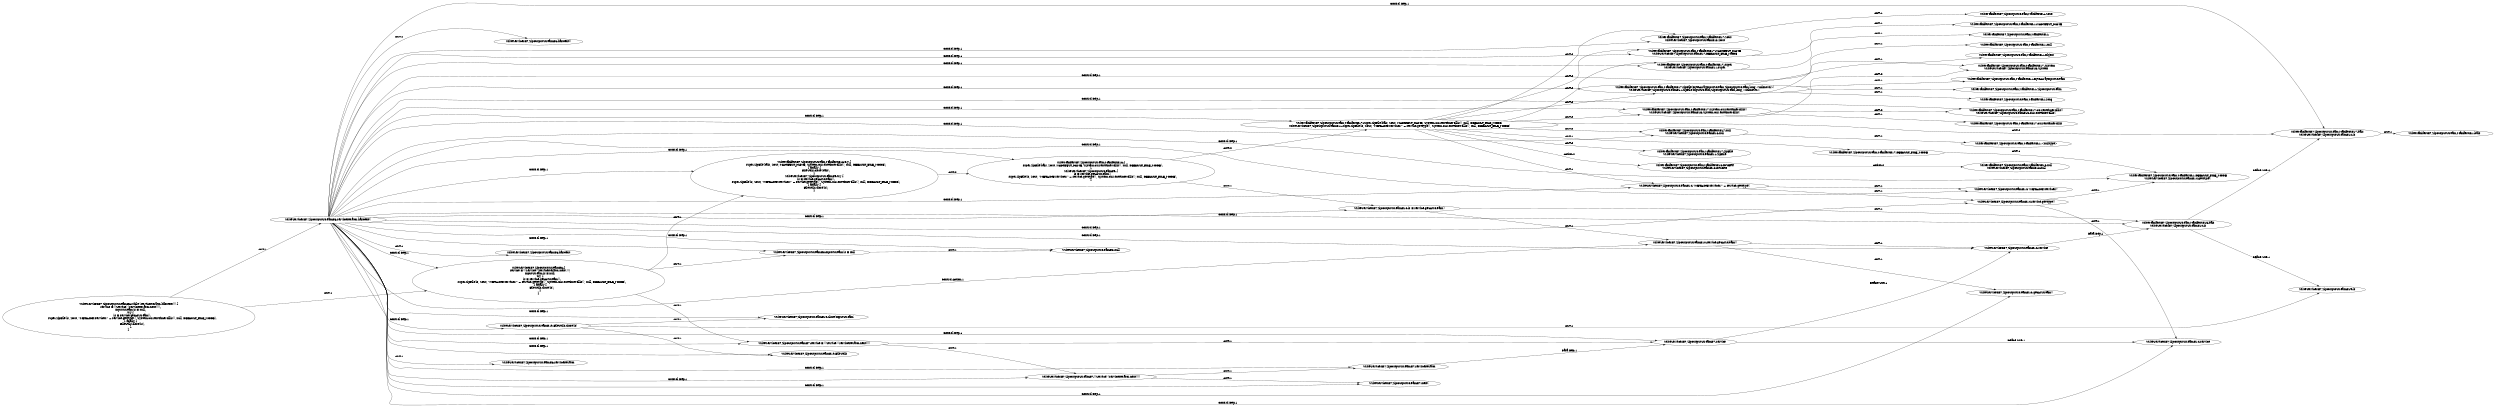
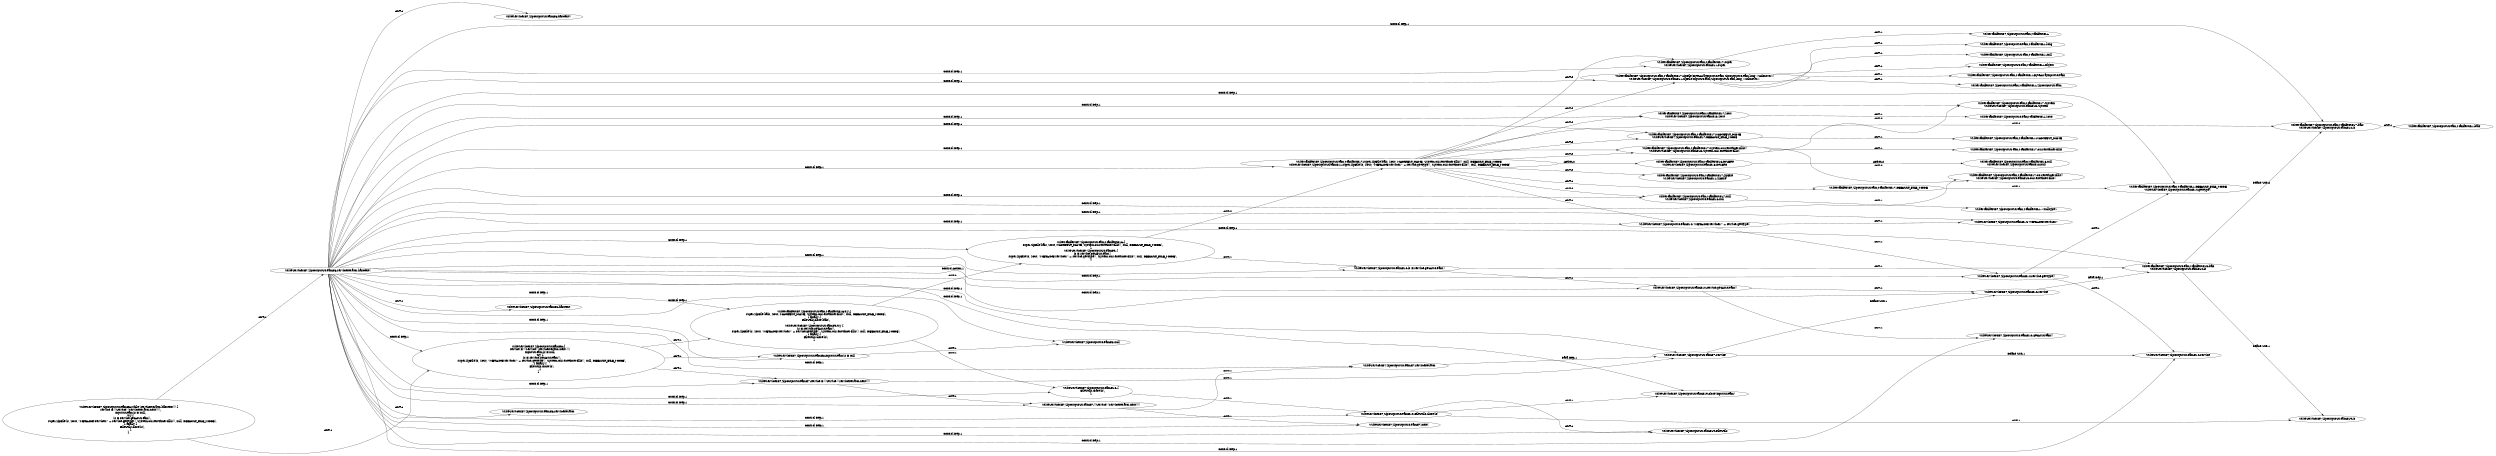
none -> (1091, 391)
